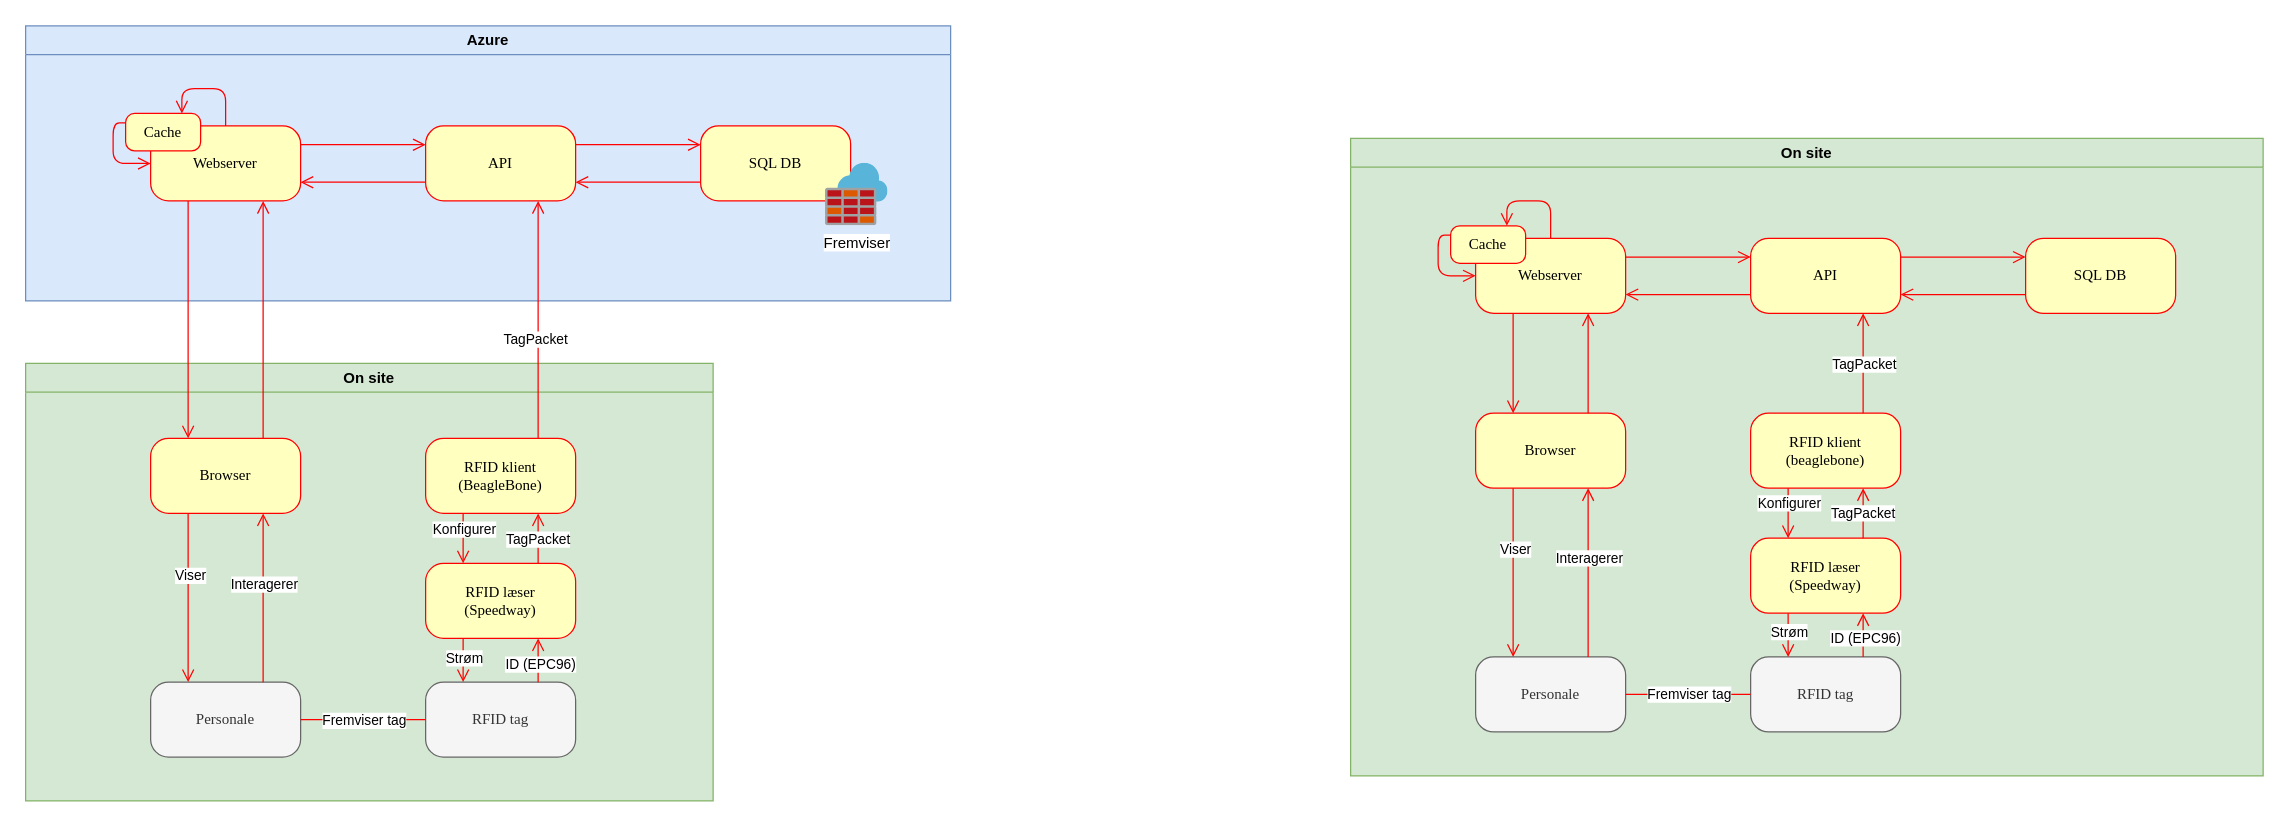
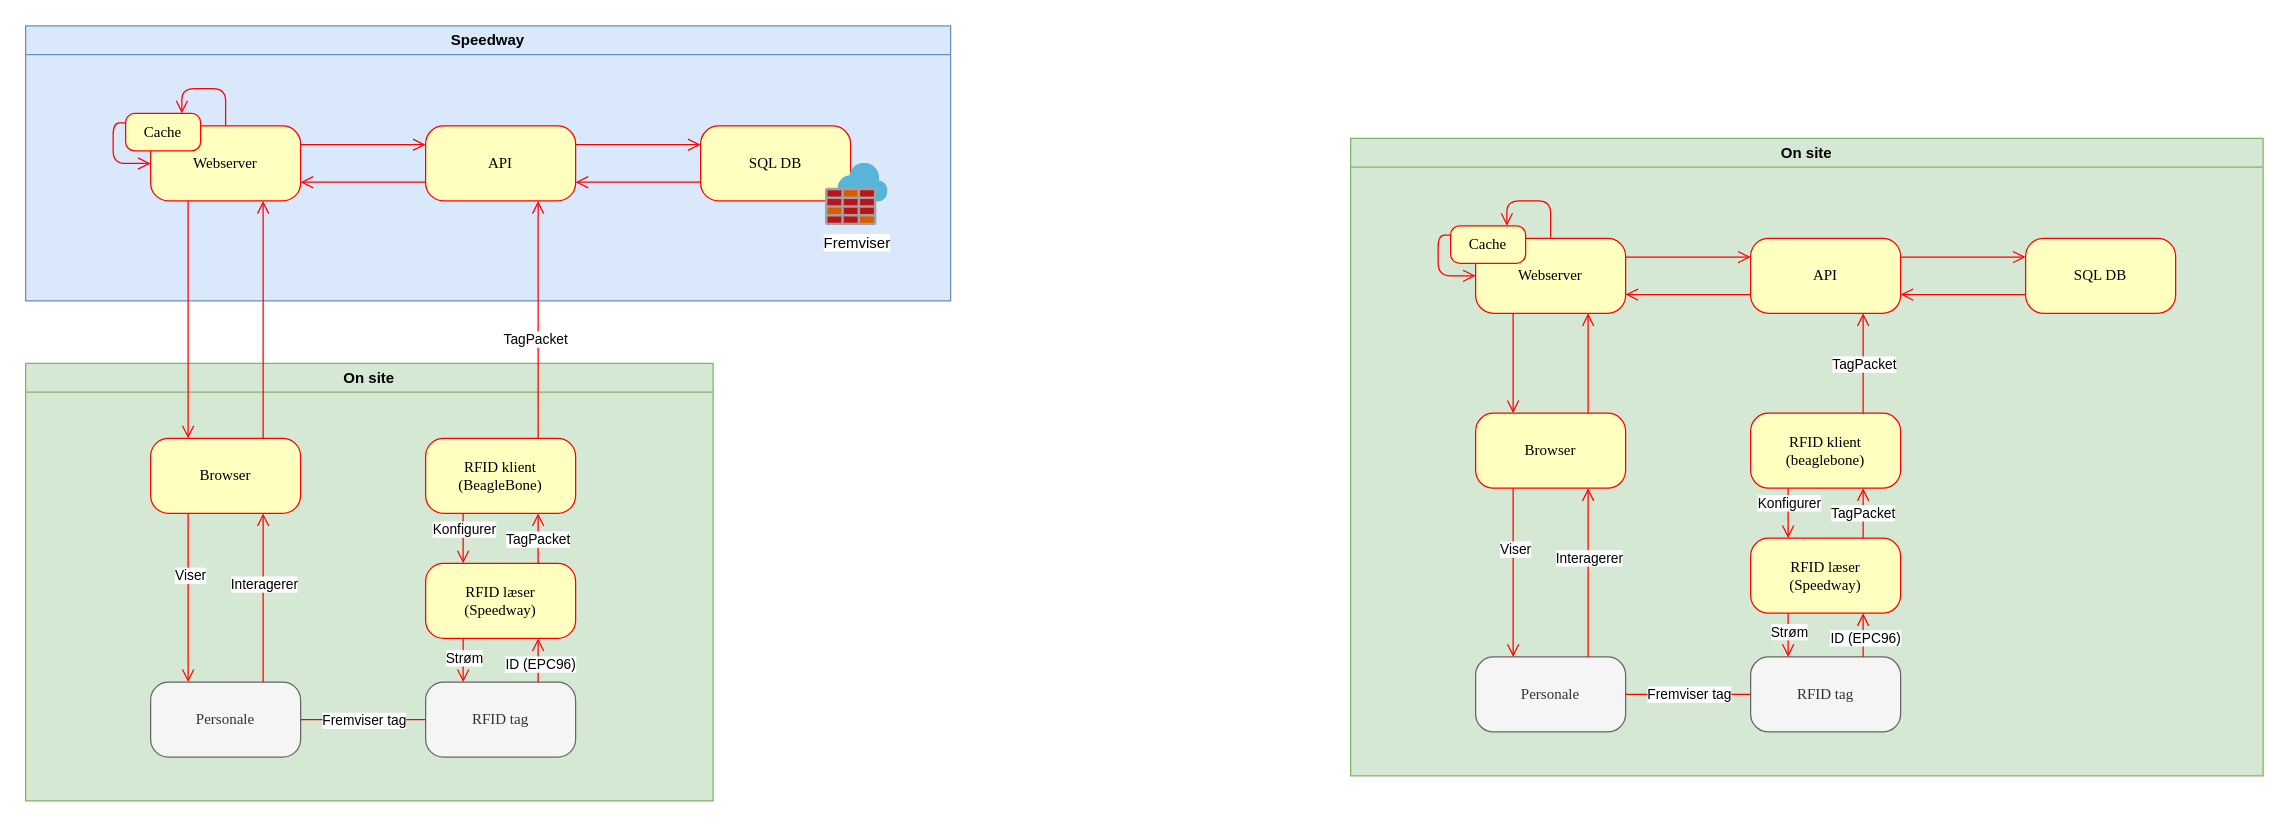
(488, 41) -> (488, 41)
